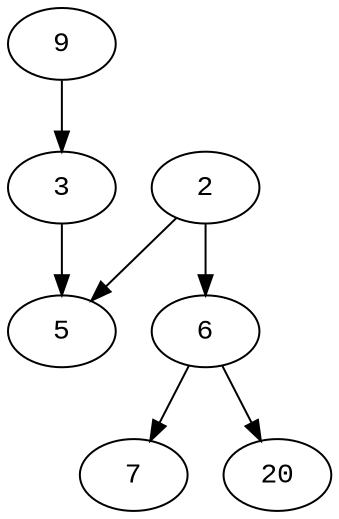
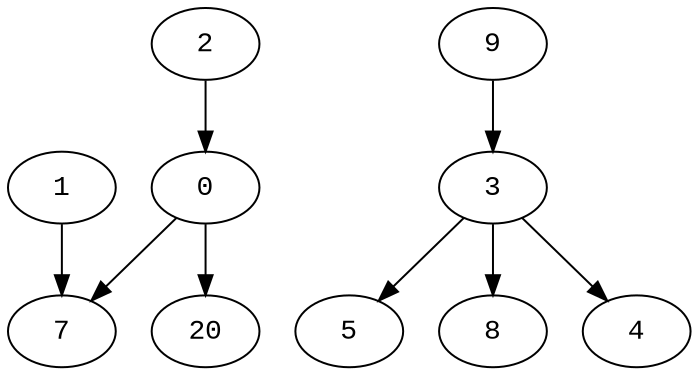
none -> (62, 188)
(141, 252) -> none
(206, 331) -> (206, 188)
none -> (493, 331)
none -> (637, 331)
